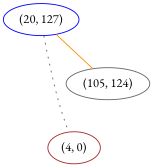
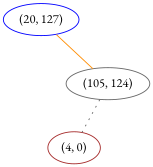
(54, 84) -> (91, 116)
